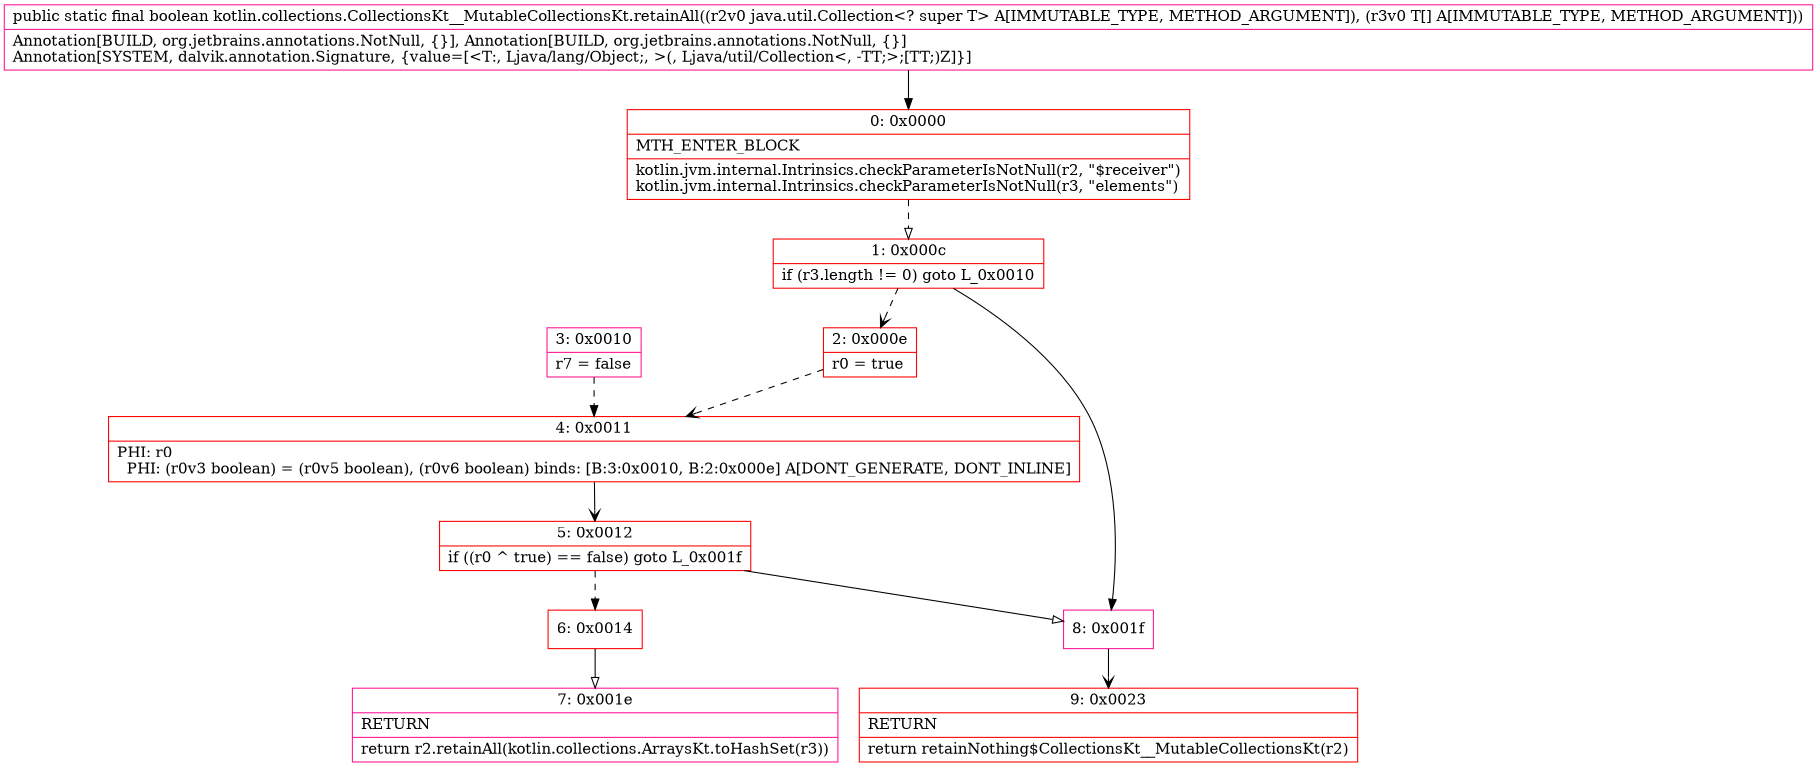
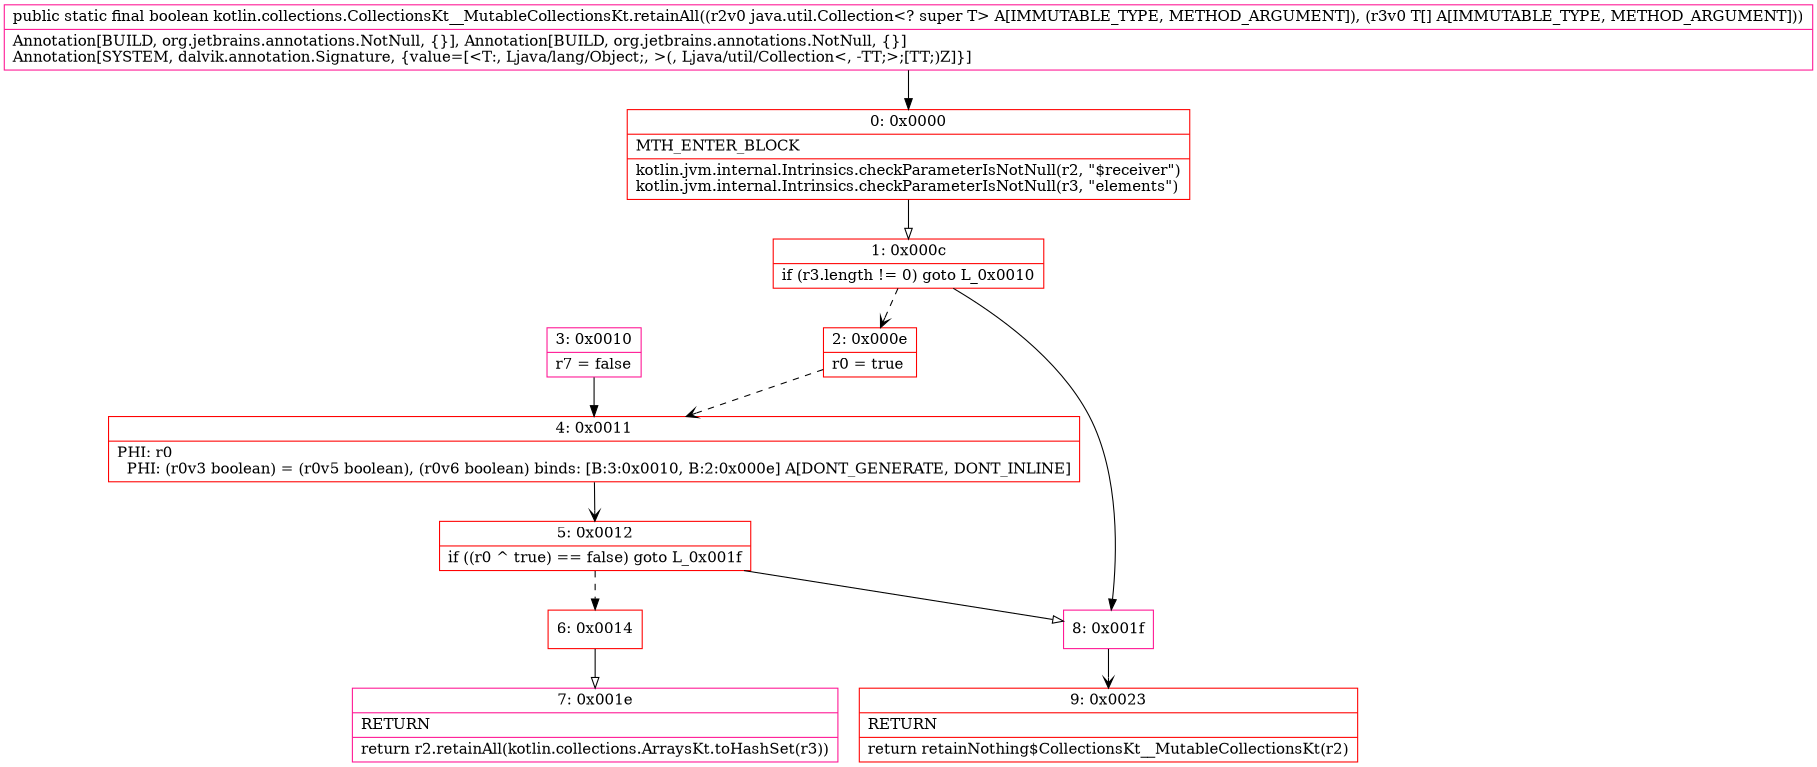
(908, 214) -> (908, 214)
(594, 391) -> (594, 391)
